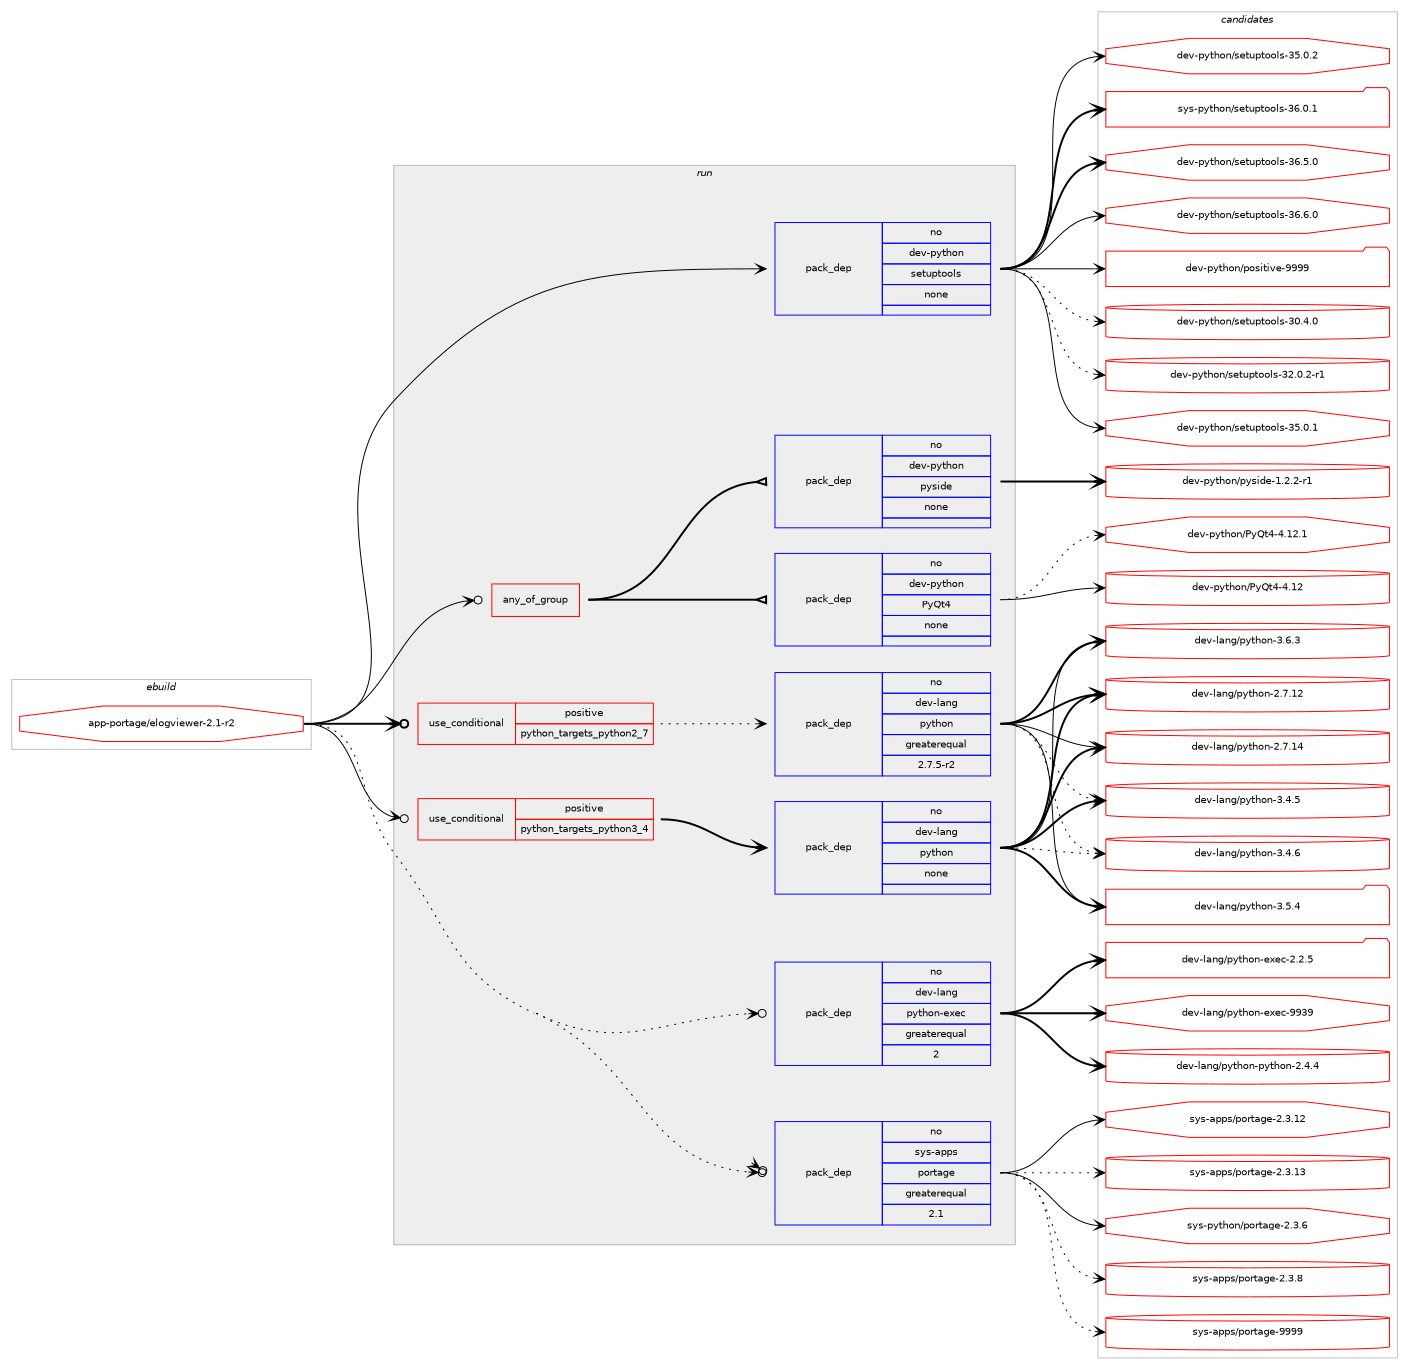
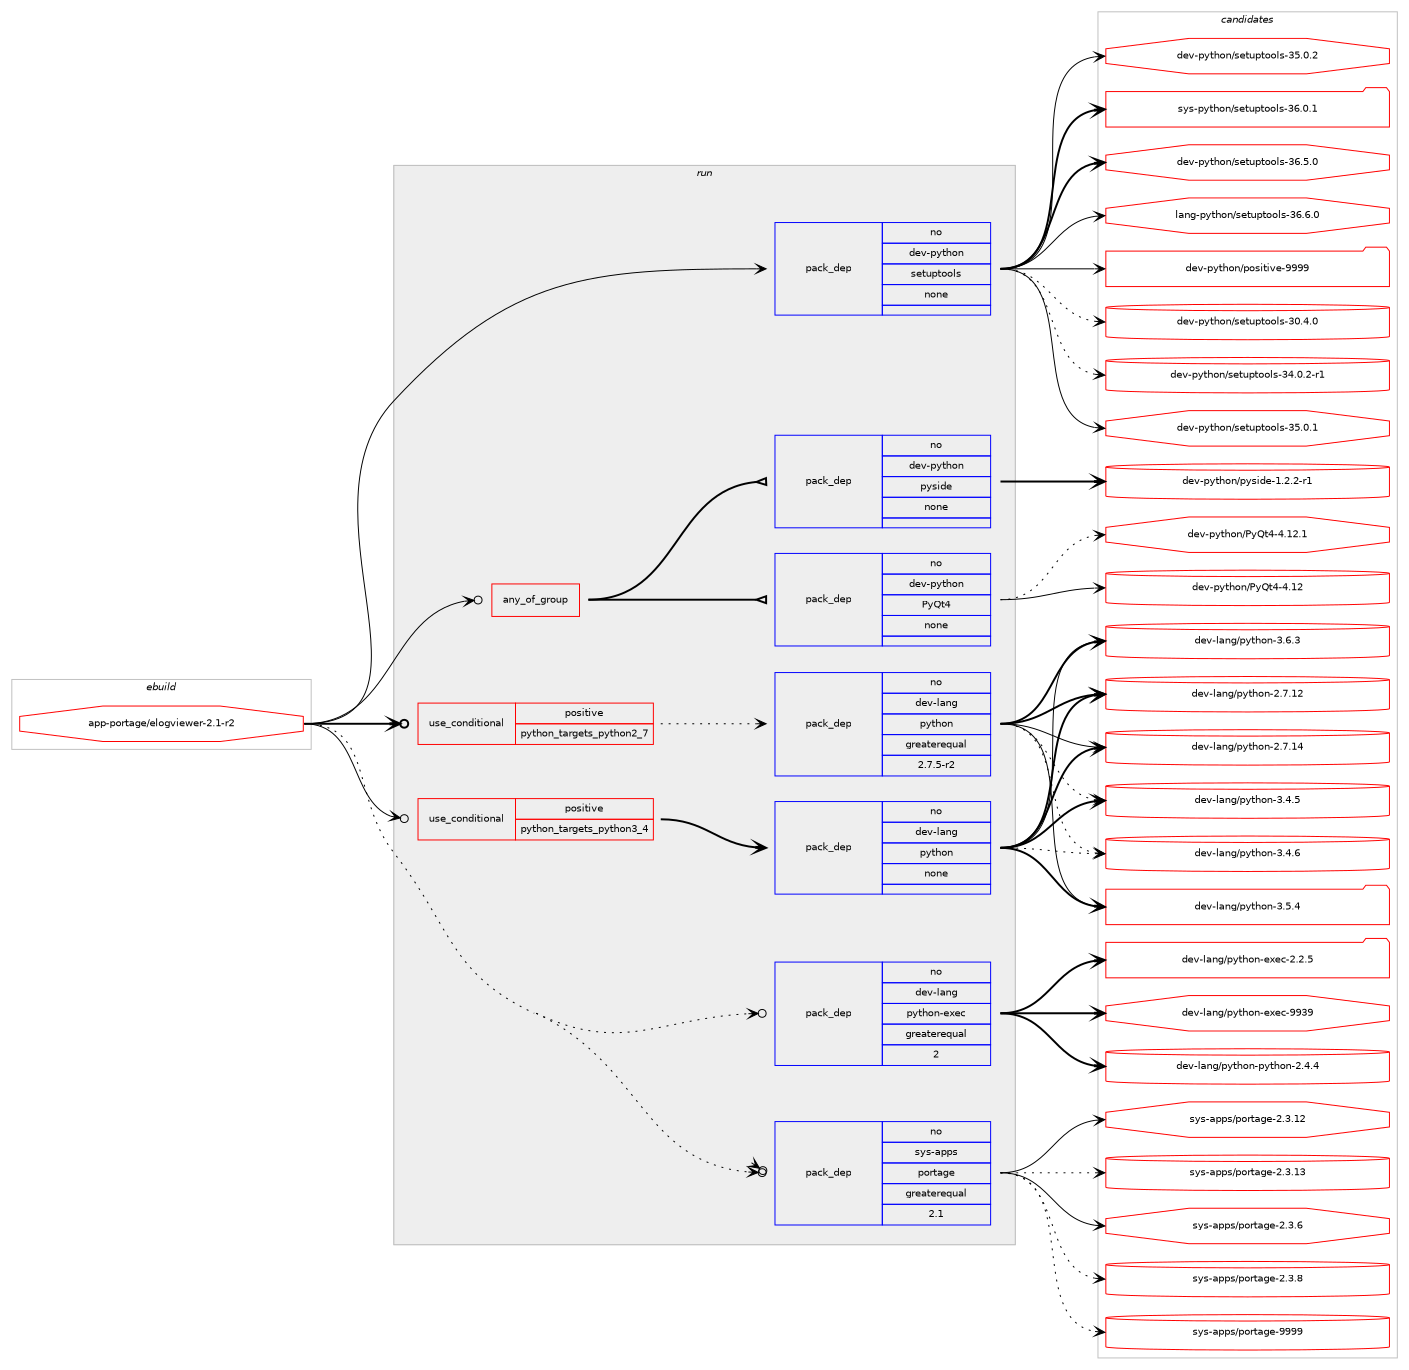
(1248, 216) -> (1248, 216)
(1248, 375) -> (1248, 375)
(1248, 1226) -> (1248, 1226)
